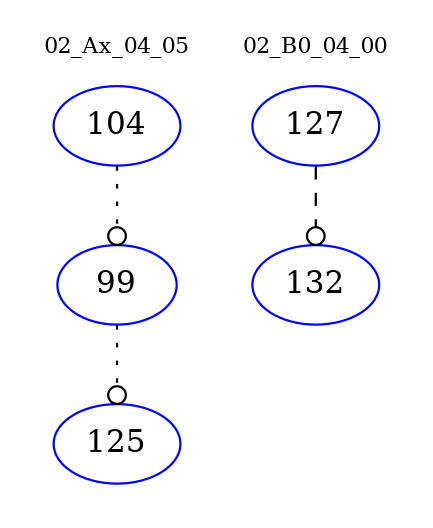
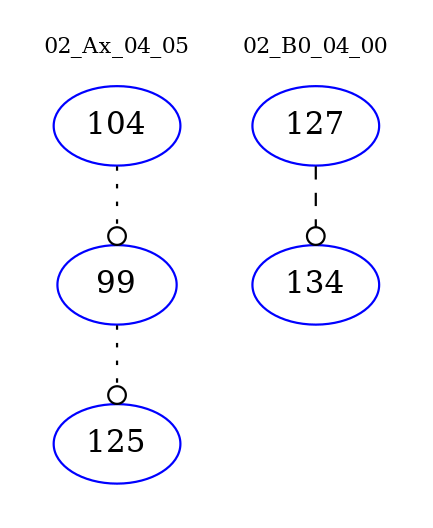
(316, 285) -> (316, 285)
